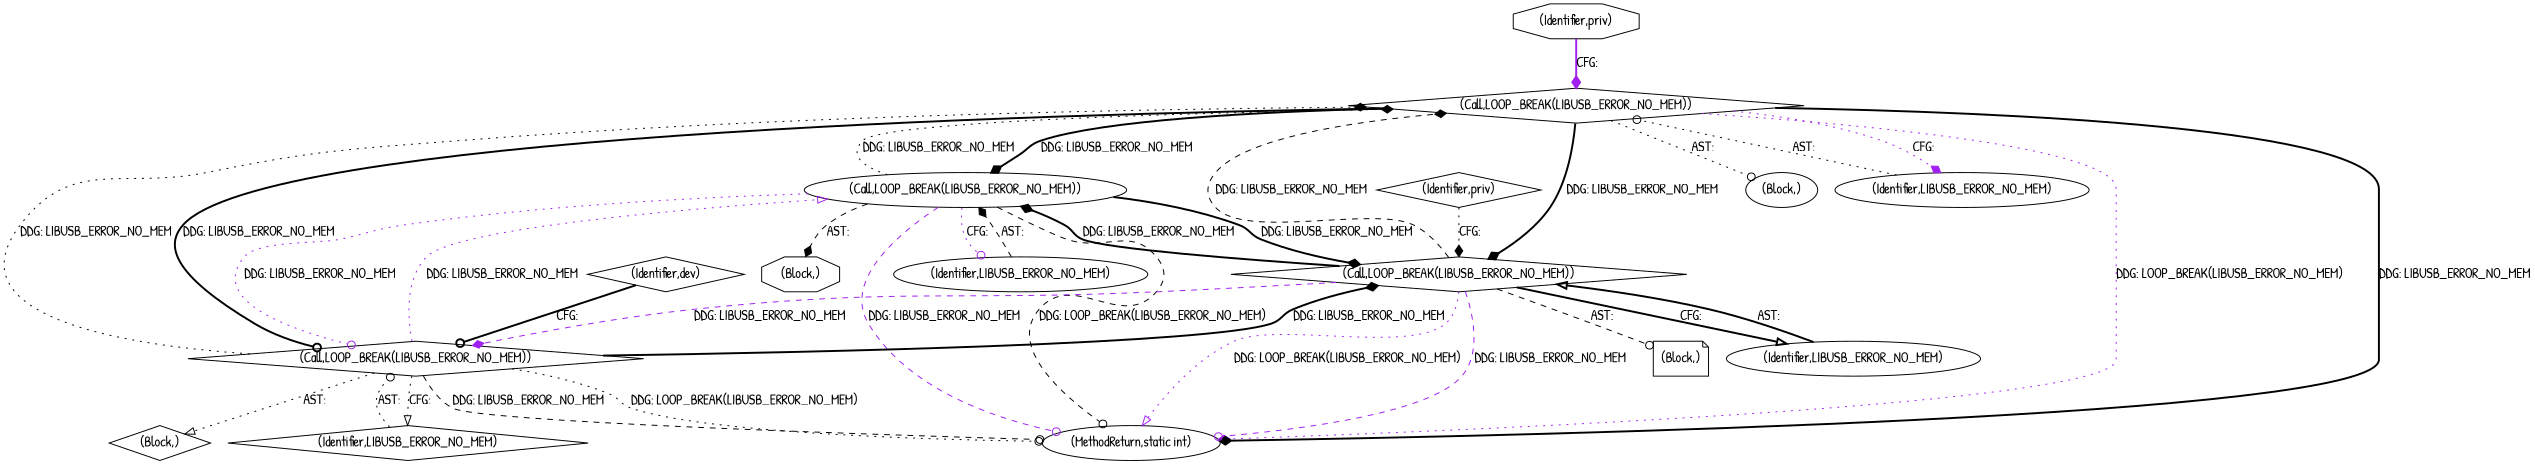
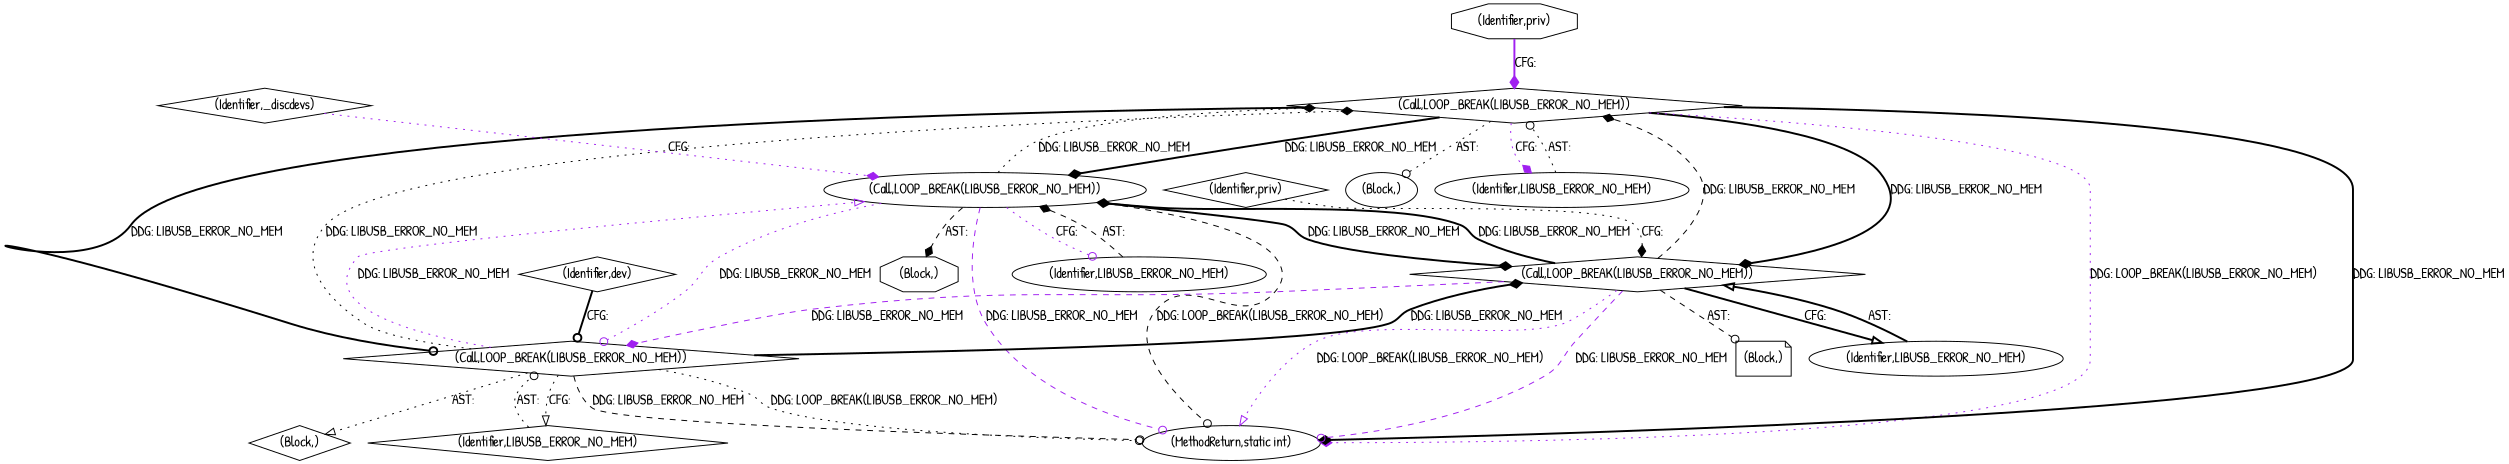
none -> (265, 106)
